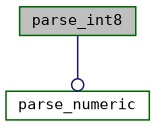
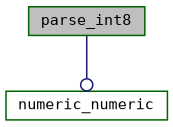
(78, 106) -> (87, 106)
